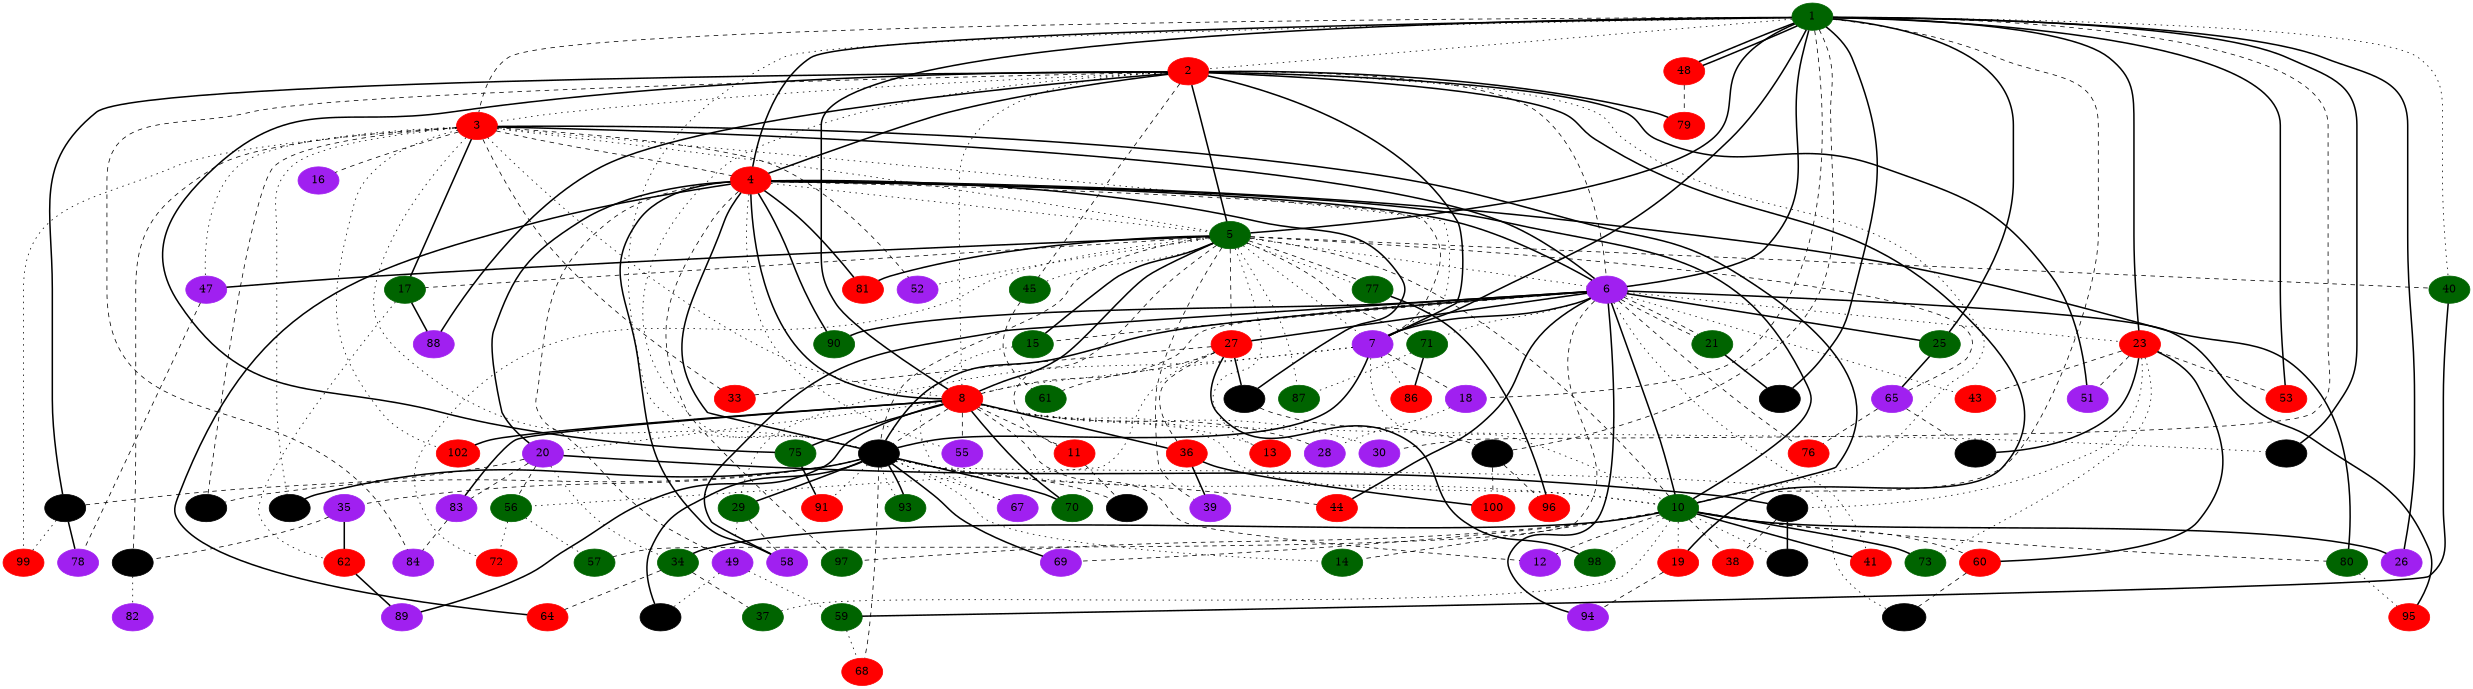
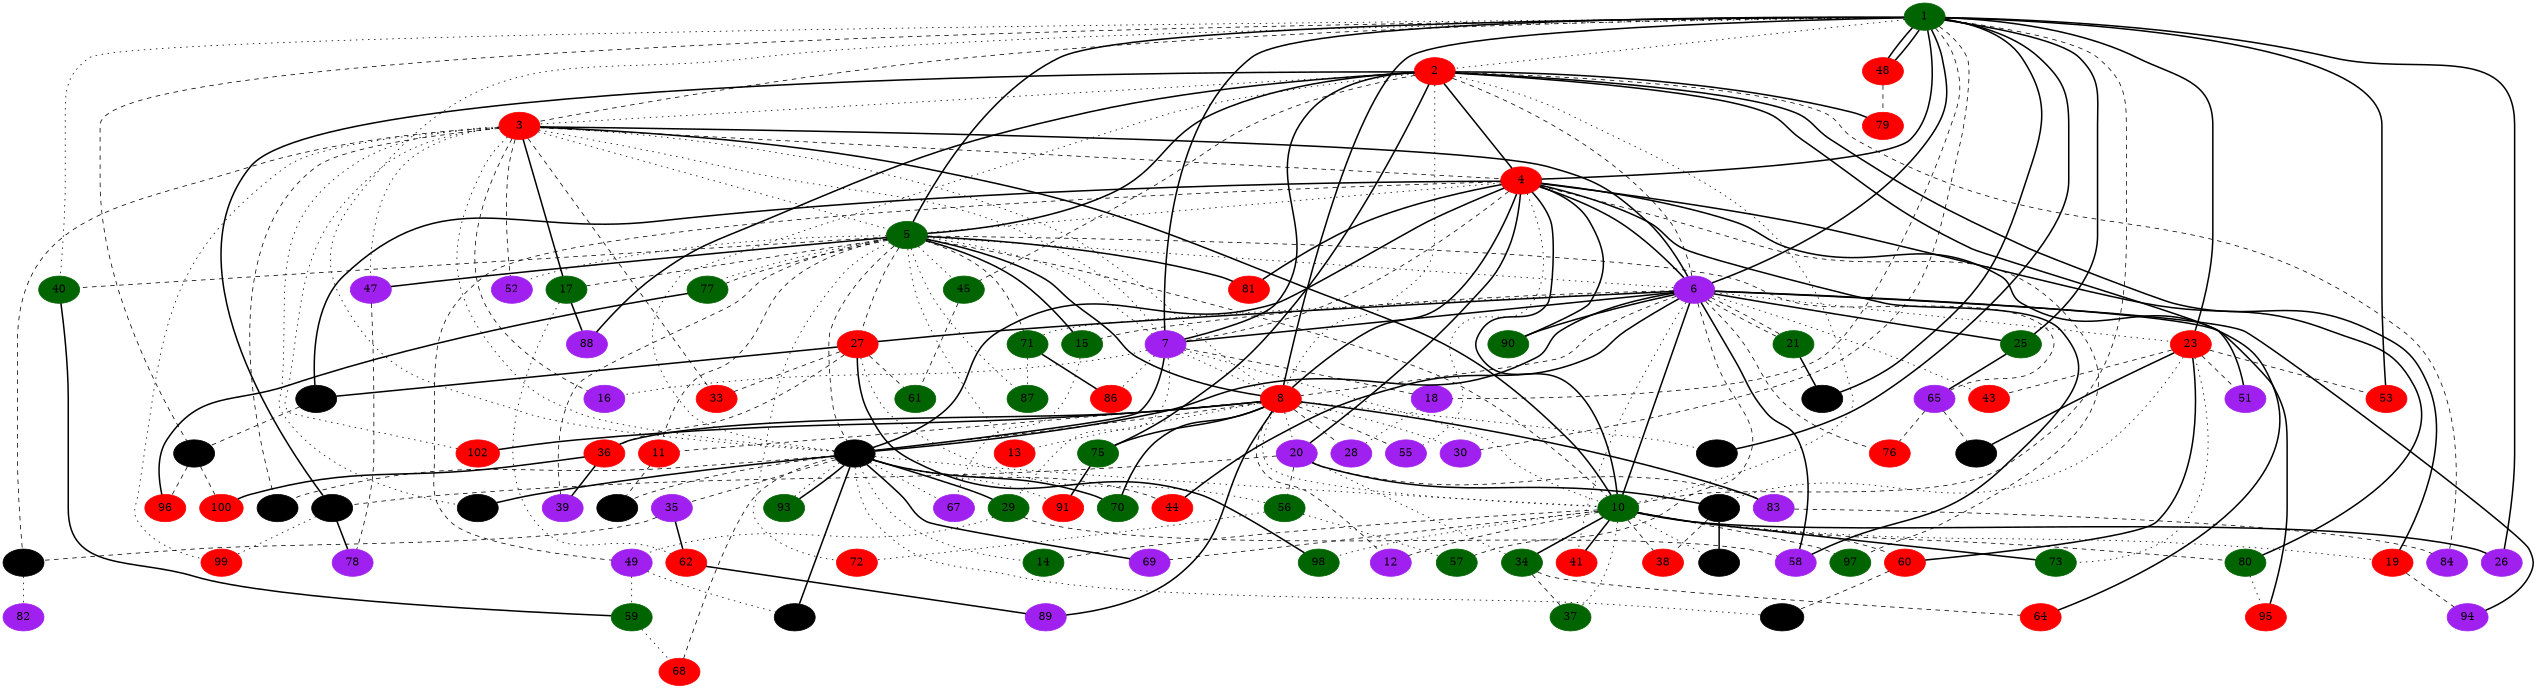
none -> (899, 374)
